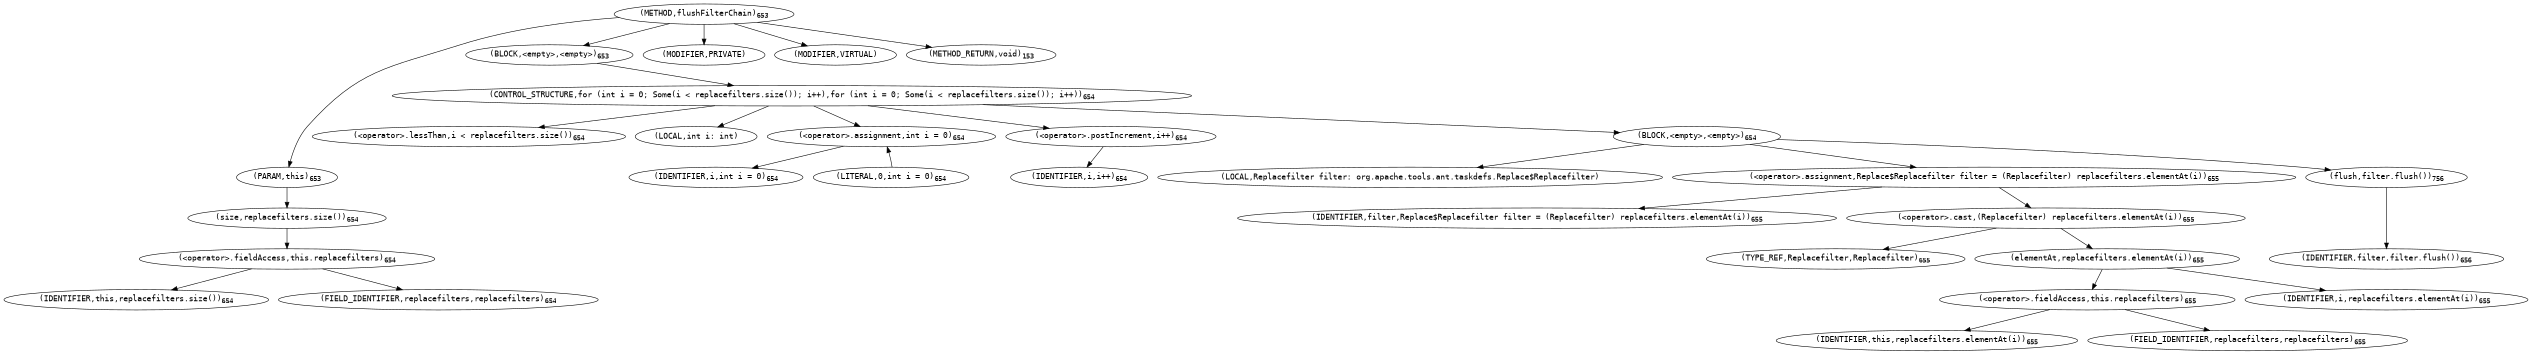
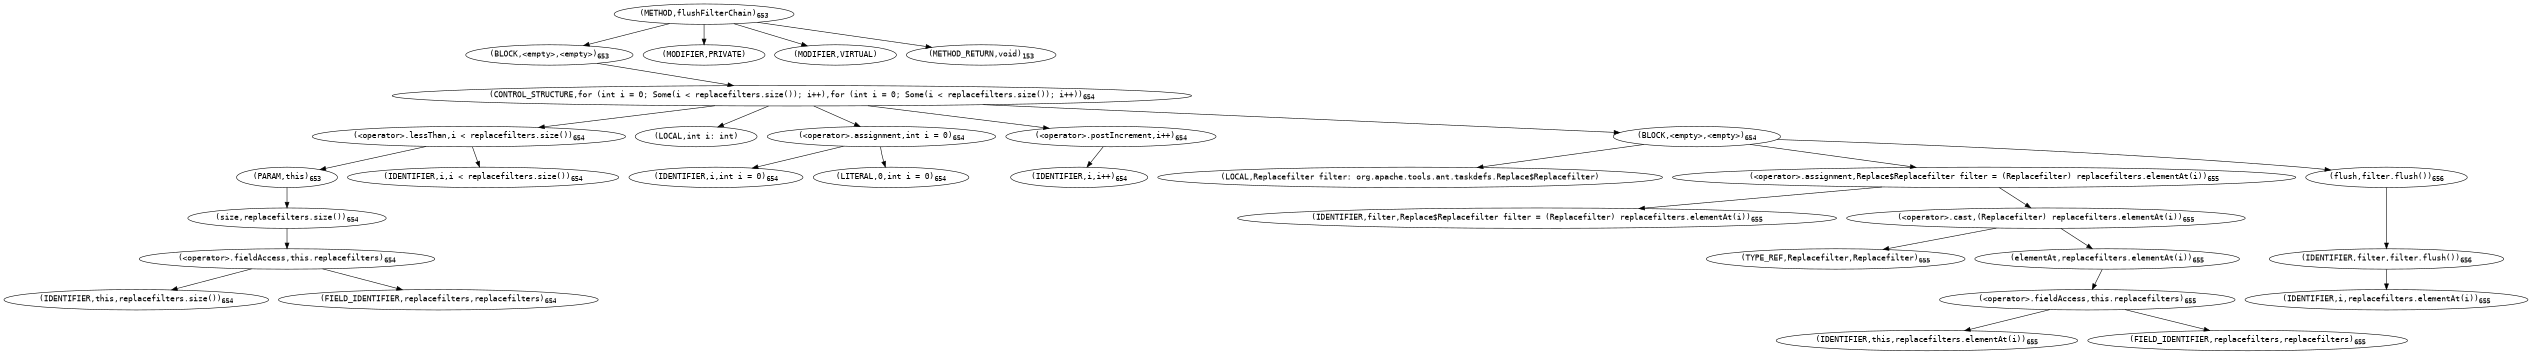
(434, 53) -> (376, 157)
(891, 160) -> (882, 154)
none -> (483, 177)
(2438, 177) -> (2438, 177)
(2244, 279) -> (2387, 277)
